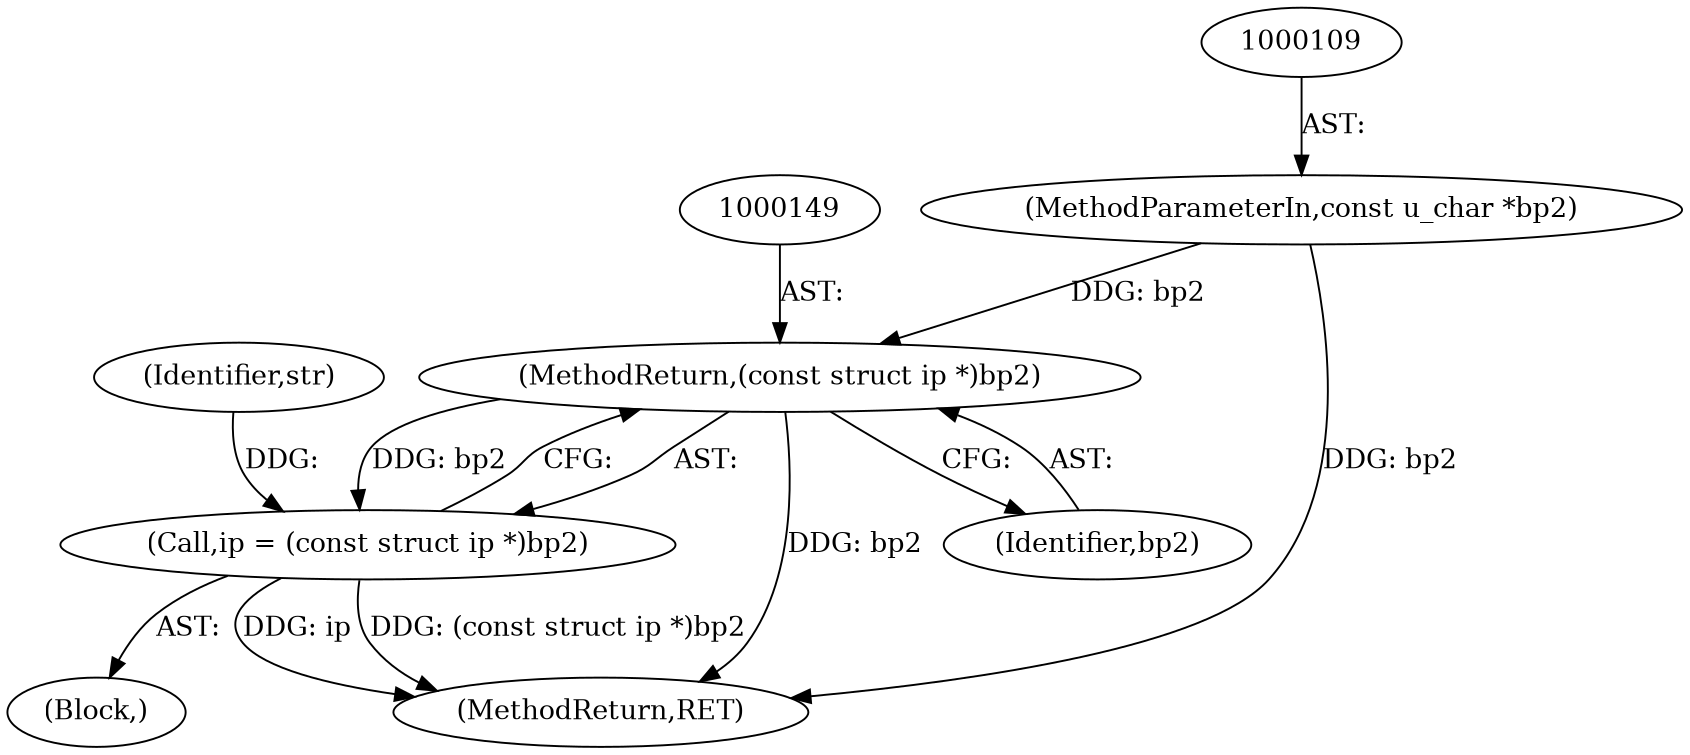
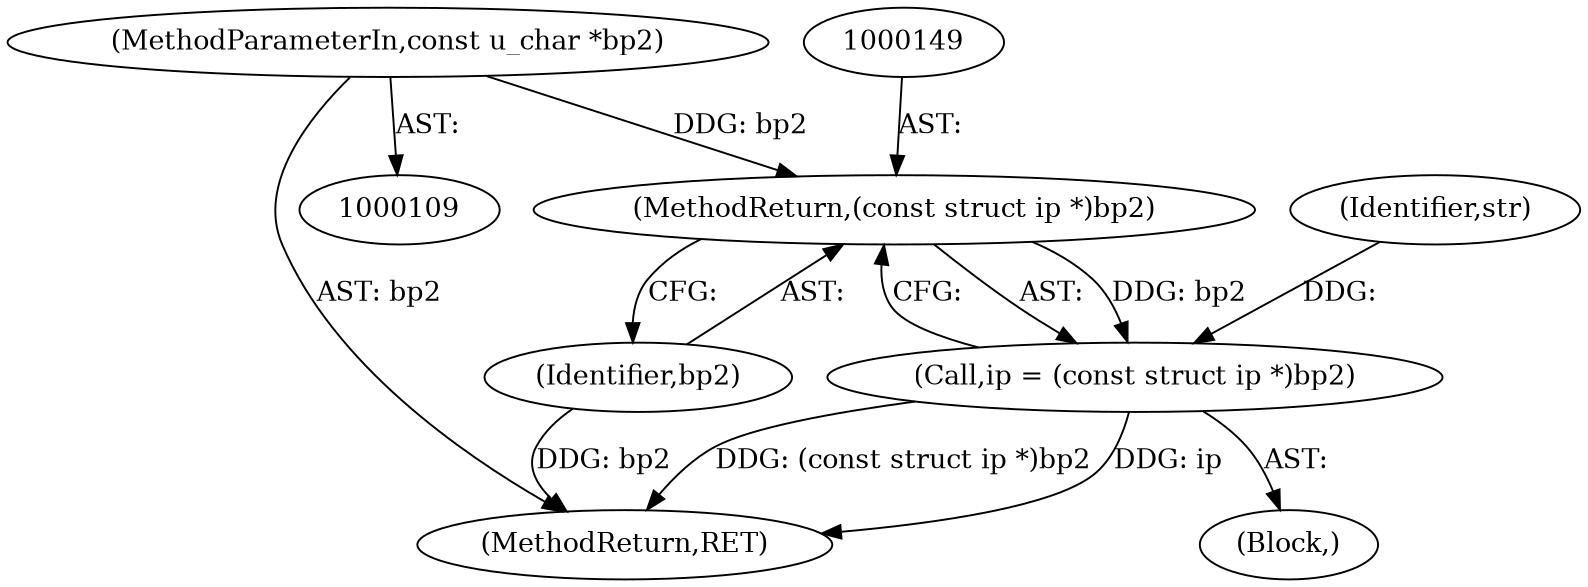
(1302, 116) -> (393, 116)
(1390, 461) -> (379, 294)
(784, 552) -> (535, 449)
